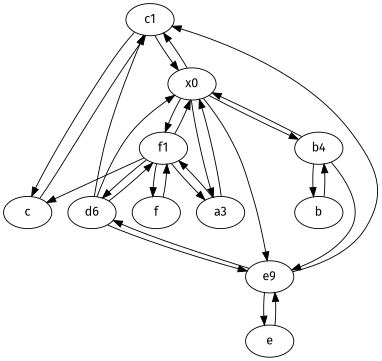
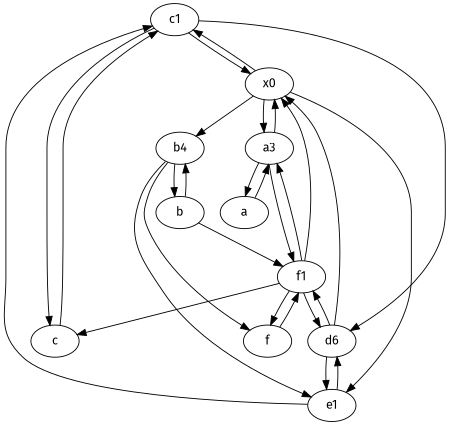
(174, 111) -> (237, 243)
(261, 116) -> (164, 256)
(112, 119) -> (433, 105)
none -> (244, 213)
(270, 277) -> (332, 405)
(270, 341) -> none
